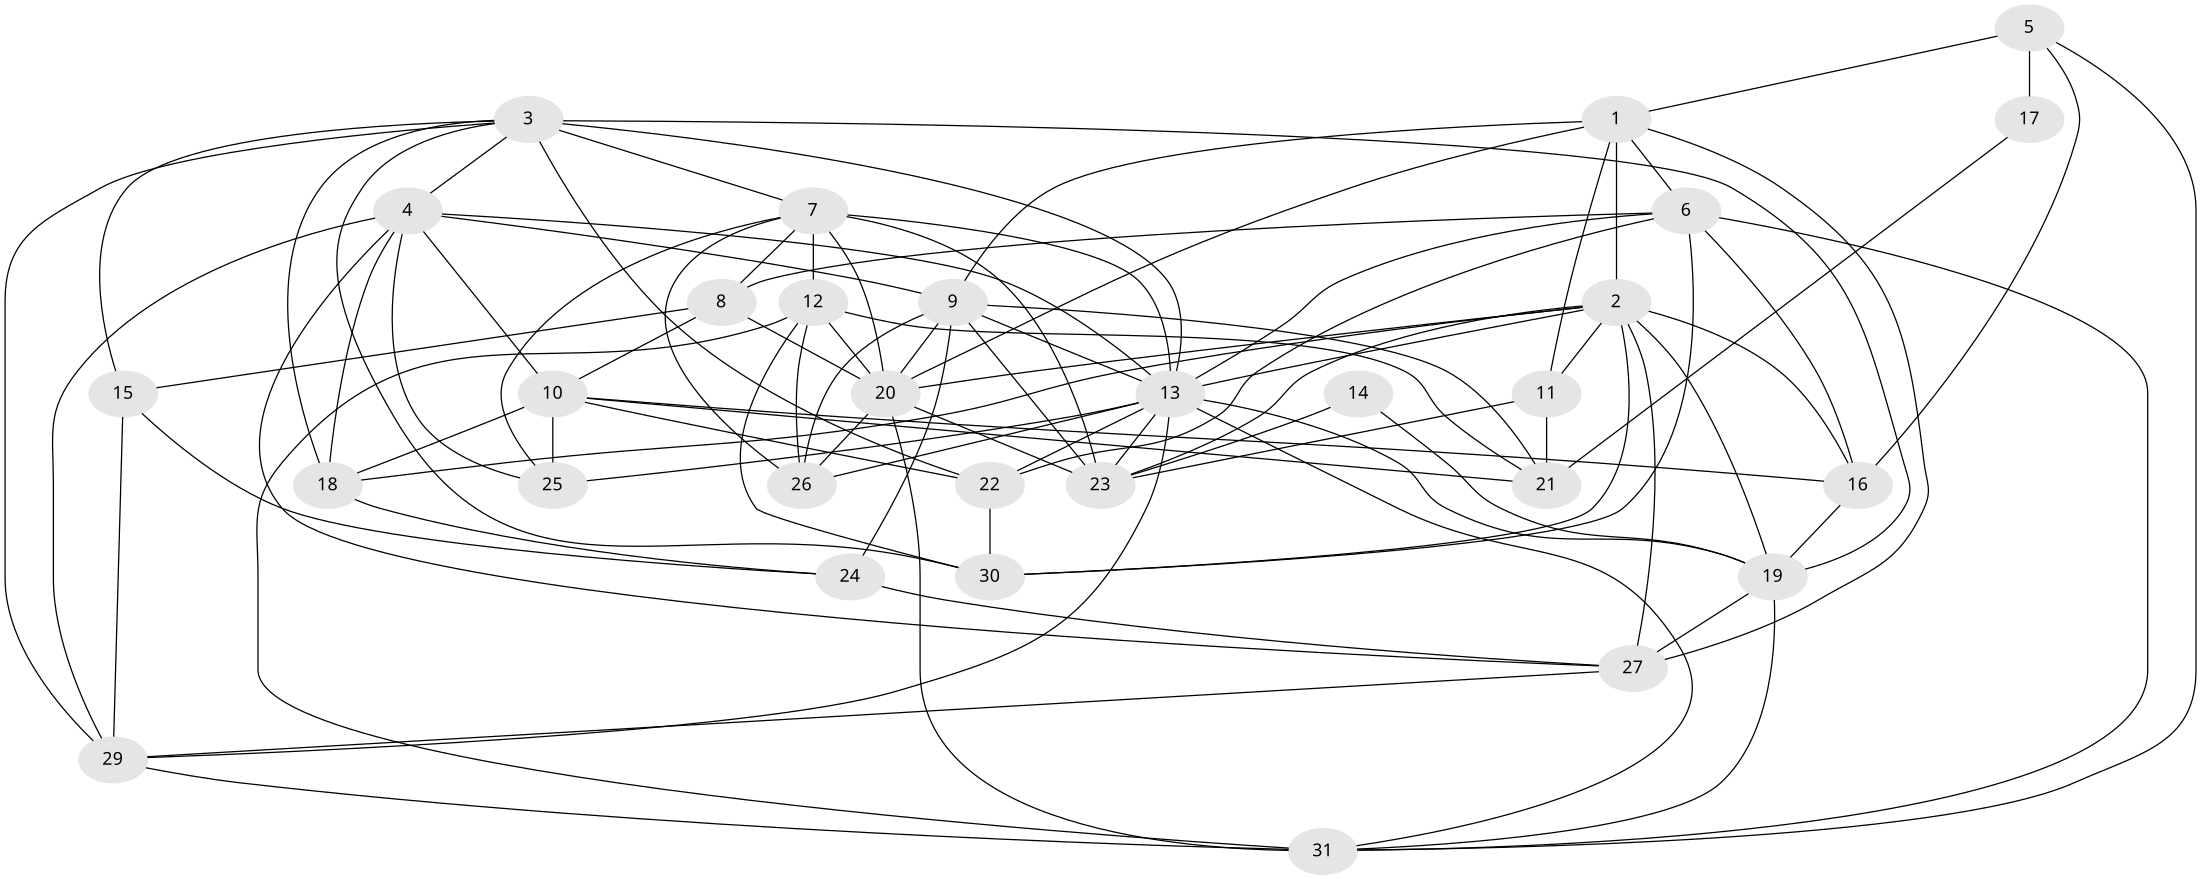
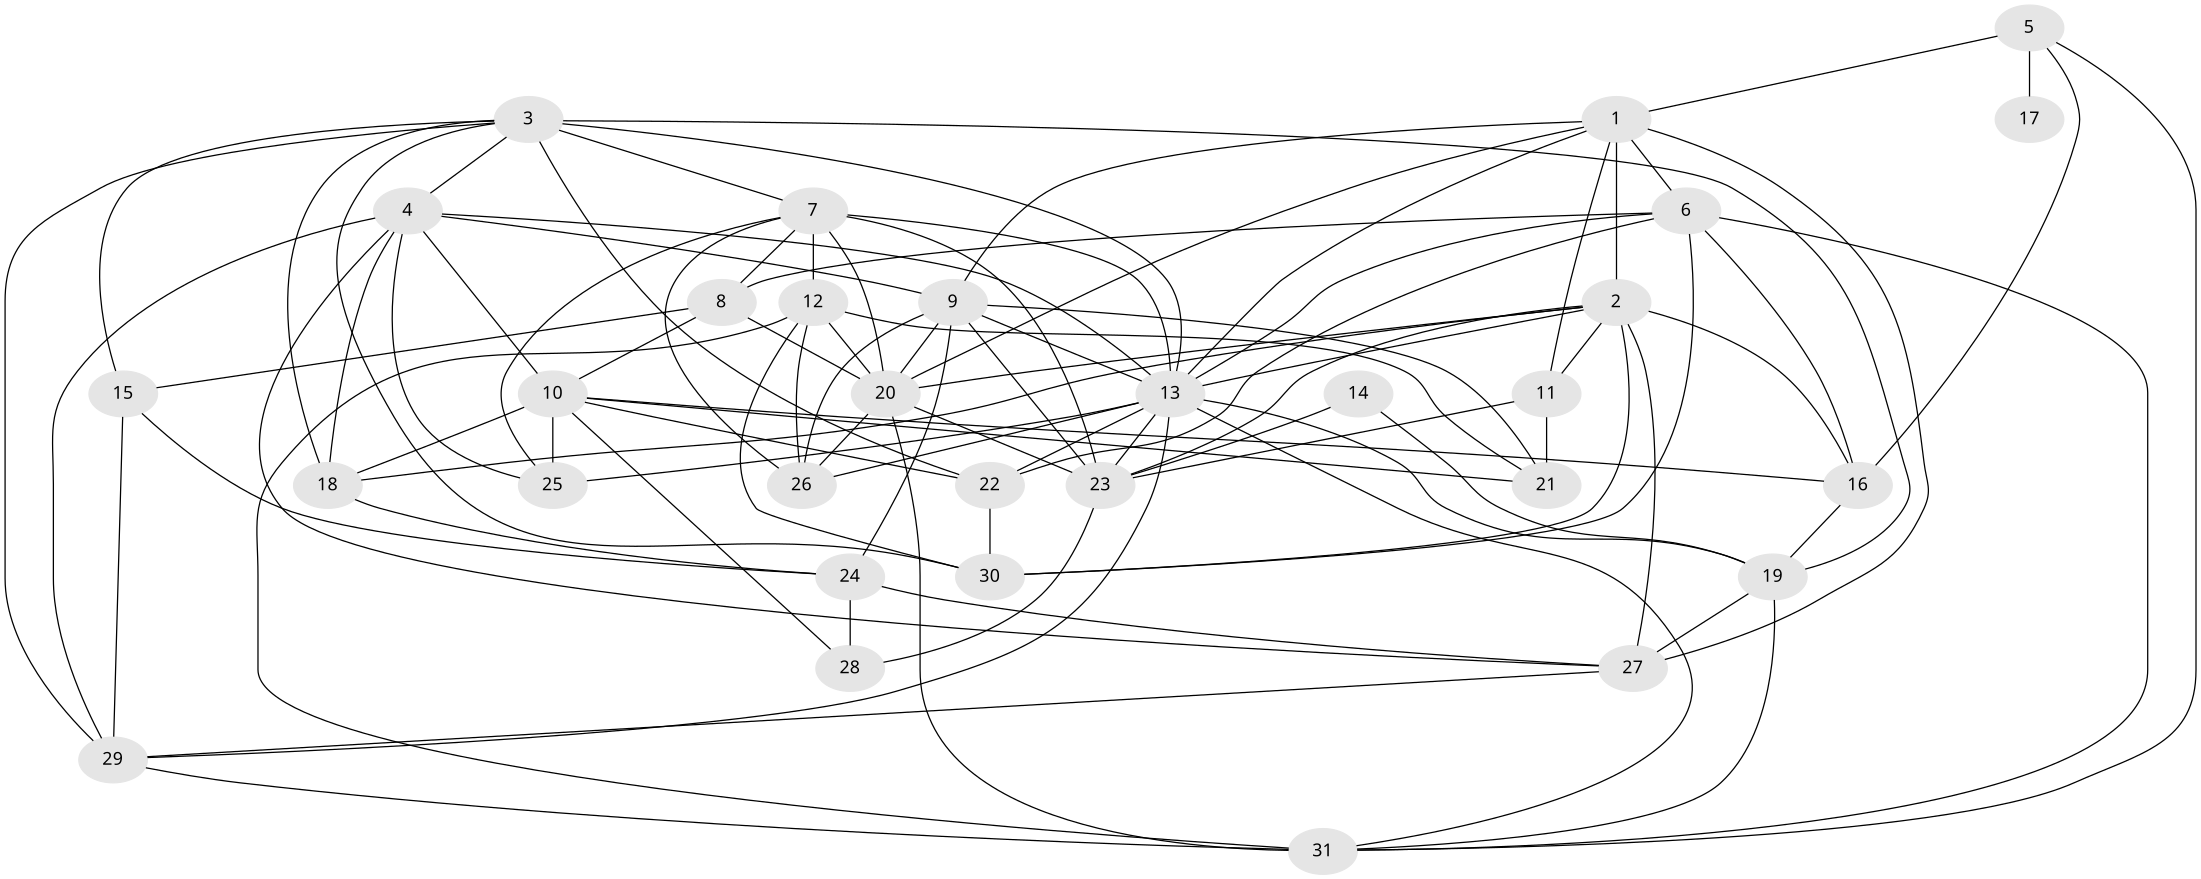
none -> (1360, 231)
(1788, 302) -> none
(1716, 429) -> none
none -> (850, 668)
